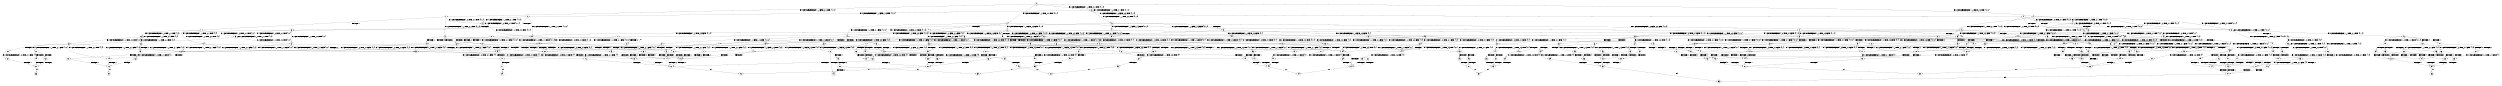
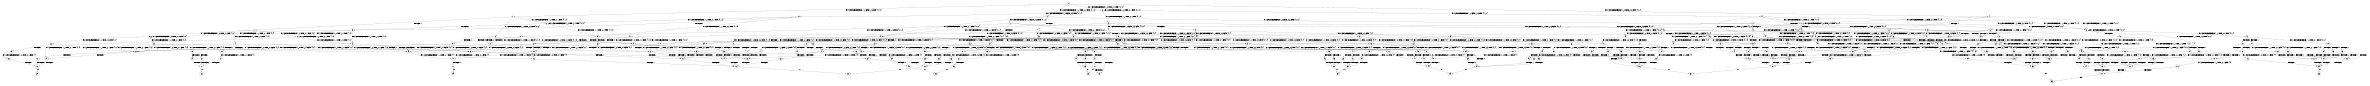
(2158, 39) -> none
(641, 40) -> (611, 40)
(451, 48) -> (403, 48)
(1892, 51) -> (1959, 38)
none -> (2051, 51)
(909, 53) -> none
